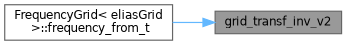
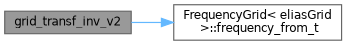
(188, 22) -> (146, 22)
